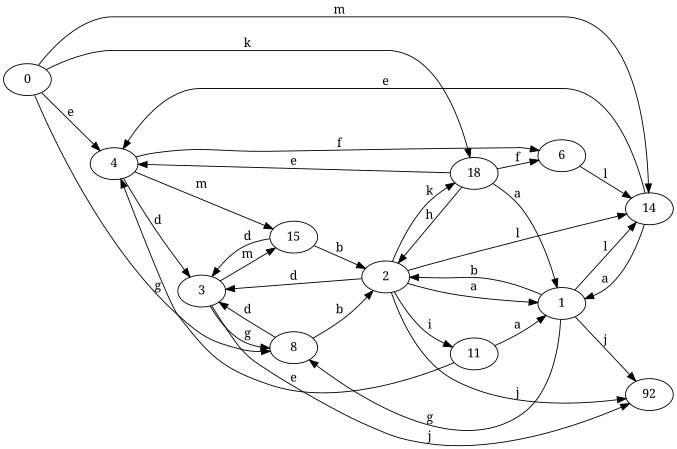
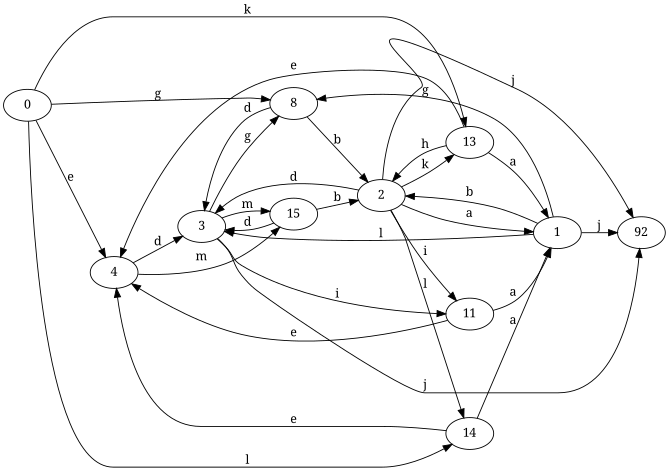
(340, 10) -> (248, 460)
(562, 156) -> none
(474, 173) -> (470, 142)
(603, 259) -> (383, 240)
none -> (319, 296)
